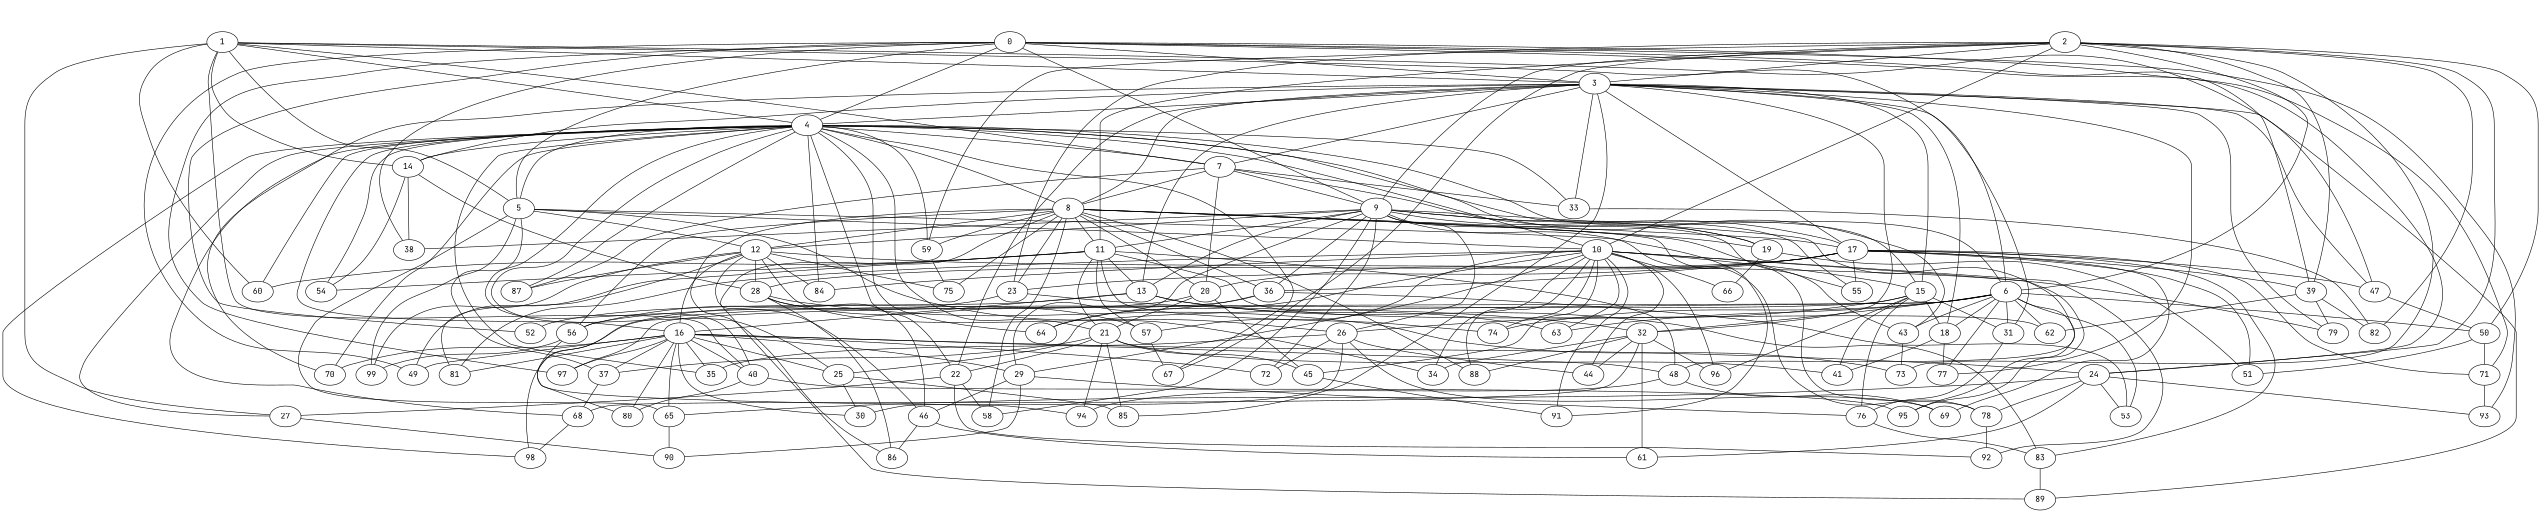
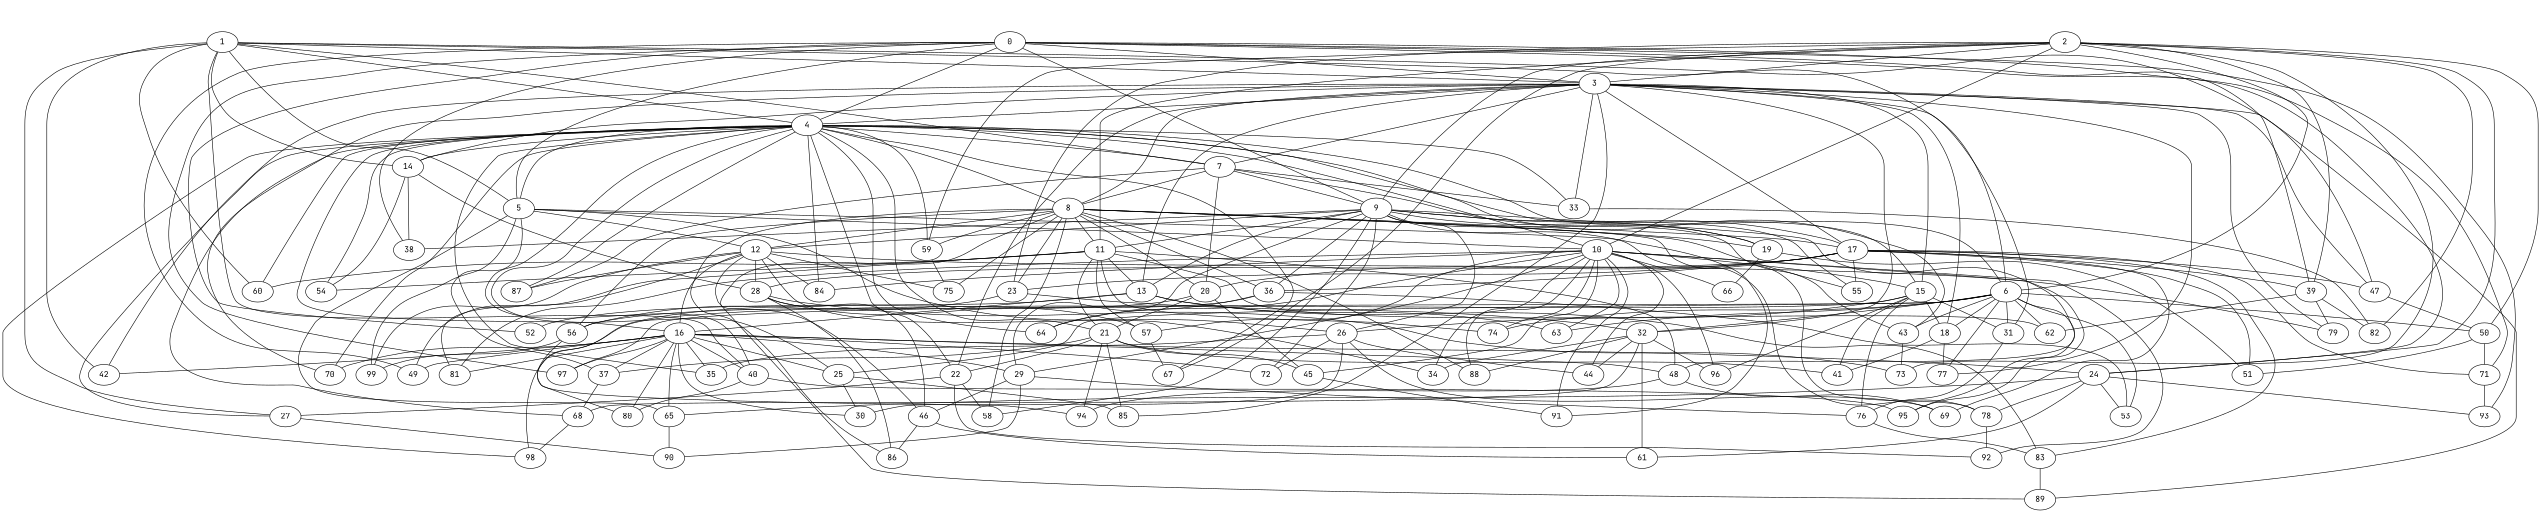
none -> (104, 375)
